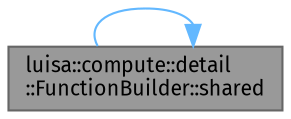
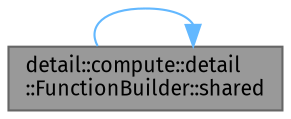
(145, 79) -> (145, 79)
